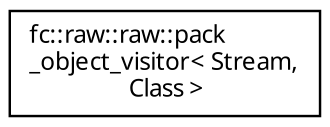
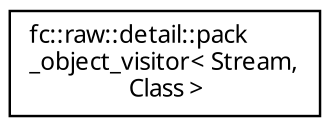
(165, 64) -> (165, 64)
